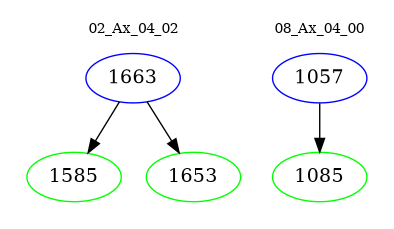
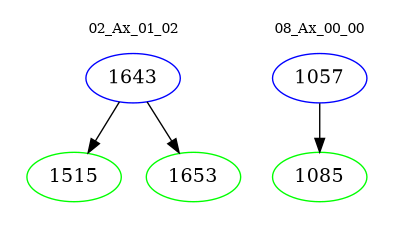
(134, 30) -> (134, 30)
(320, 30) -> (320, 30)
(133, 78) -> (133, 78)
(74, 177) -> (74, 177)
